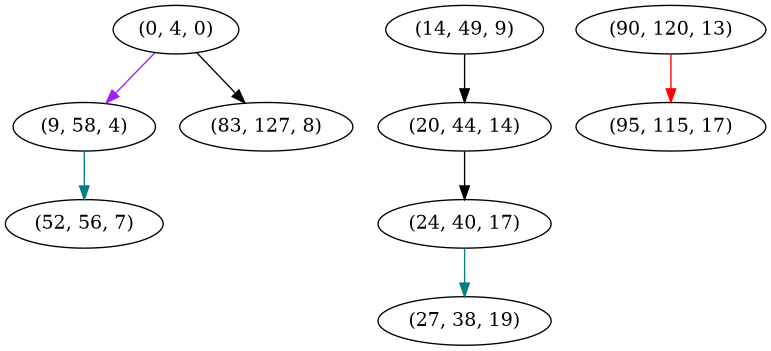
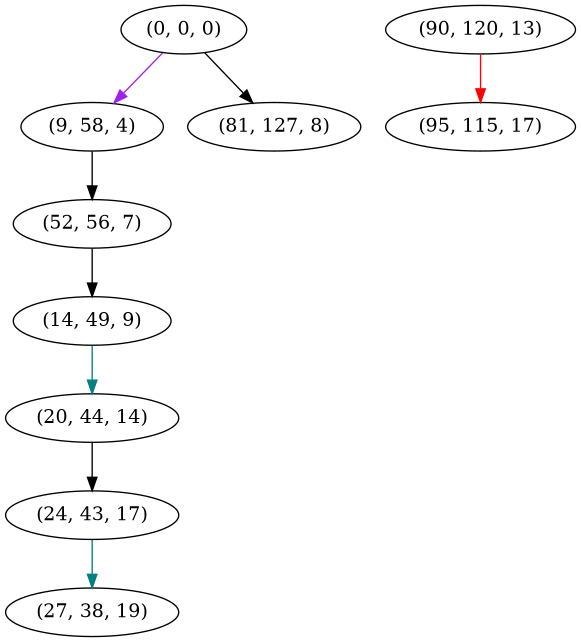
(176, 30) -> (184, 30)
(465, 72) -> (92, 363)
(266, 127) -> (274, 127)
(84, 169) -> (92, 169)
(465, 224) -> (92, 515)
none -> (92, 266)
